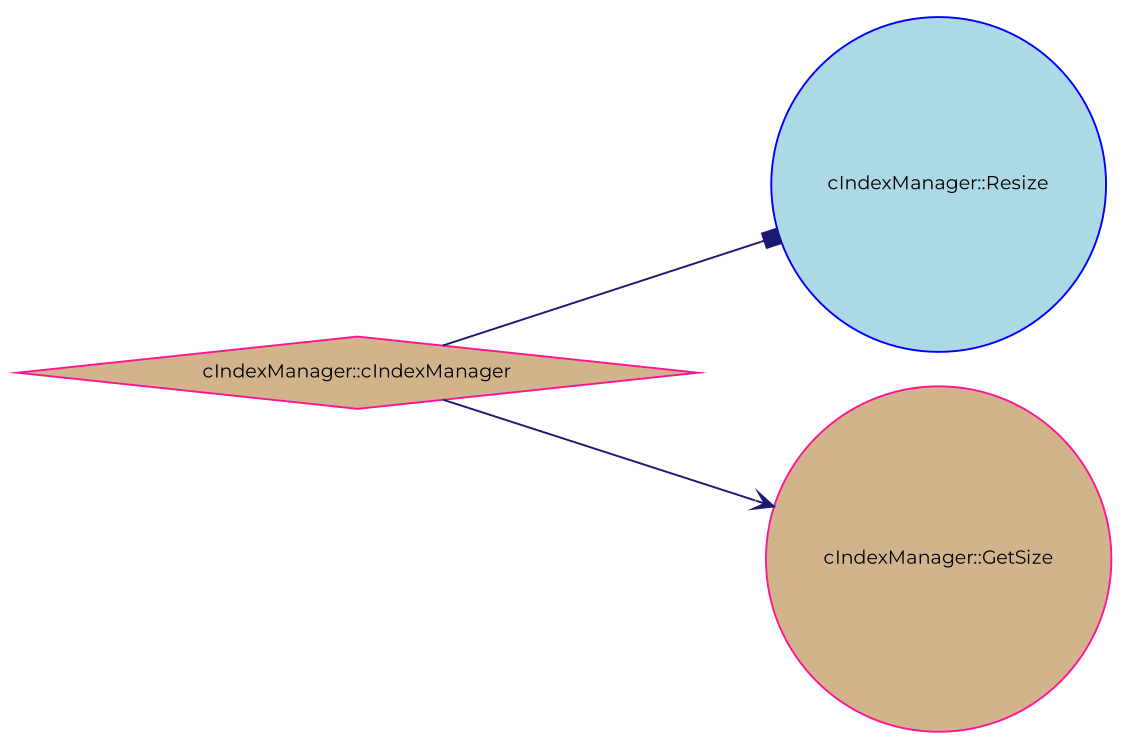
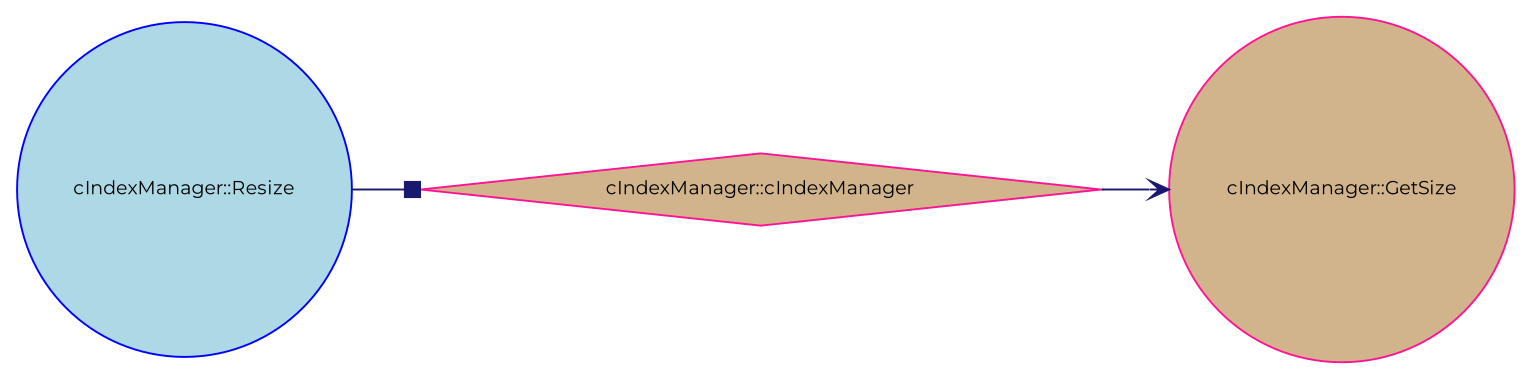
(602, 294) -> (376, 190)
